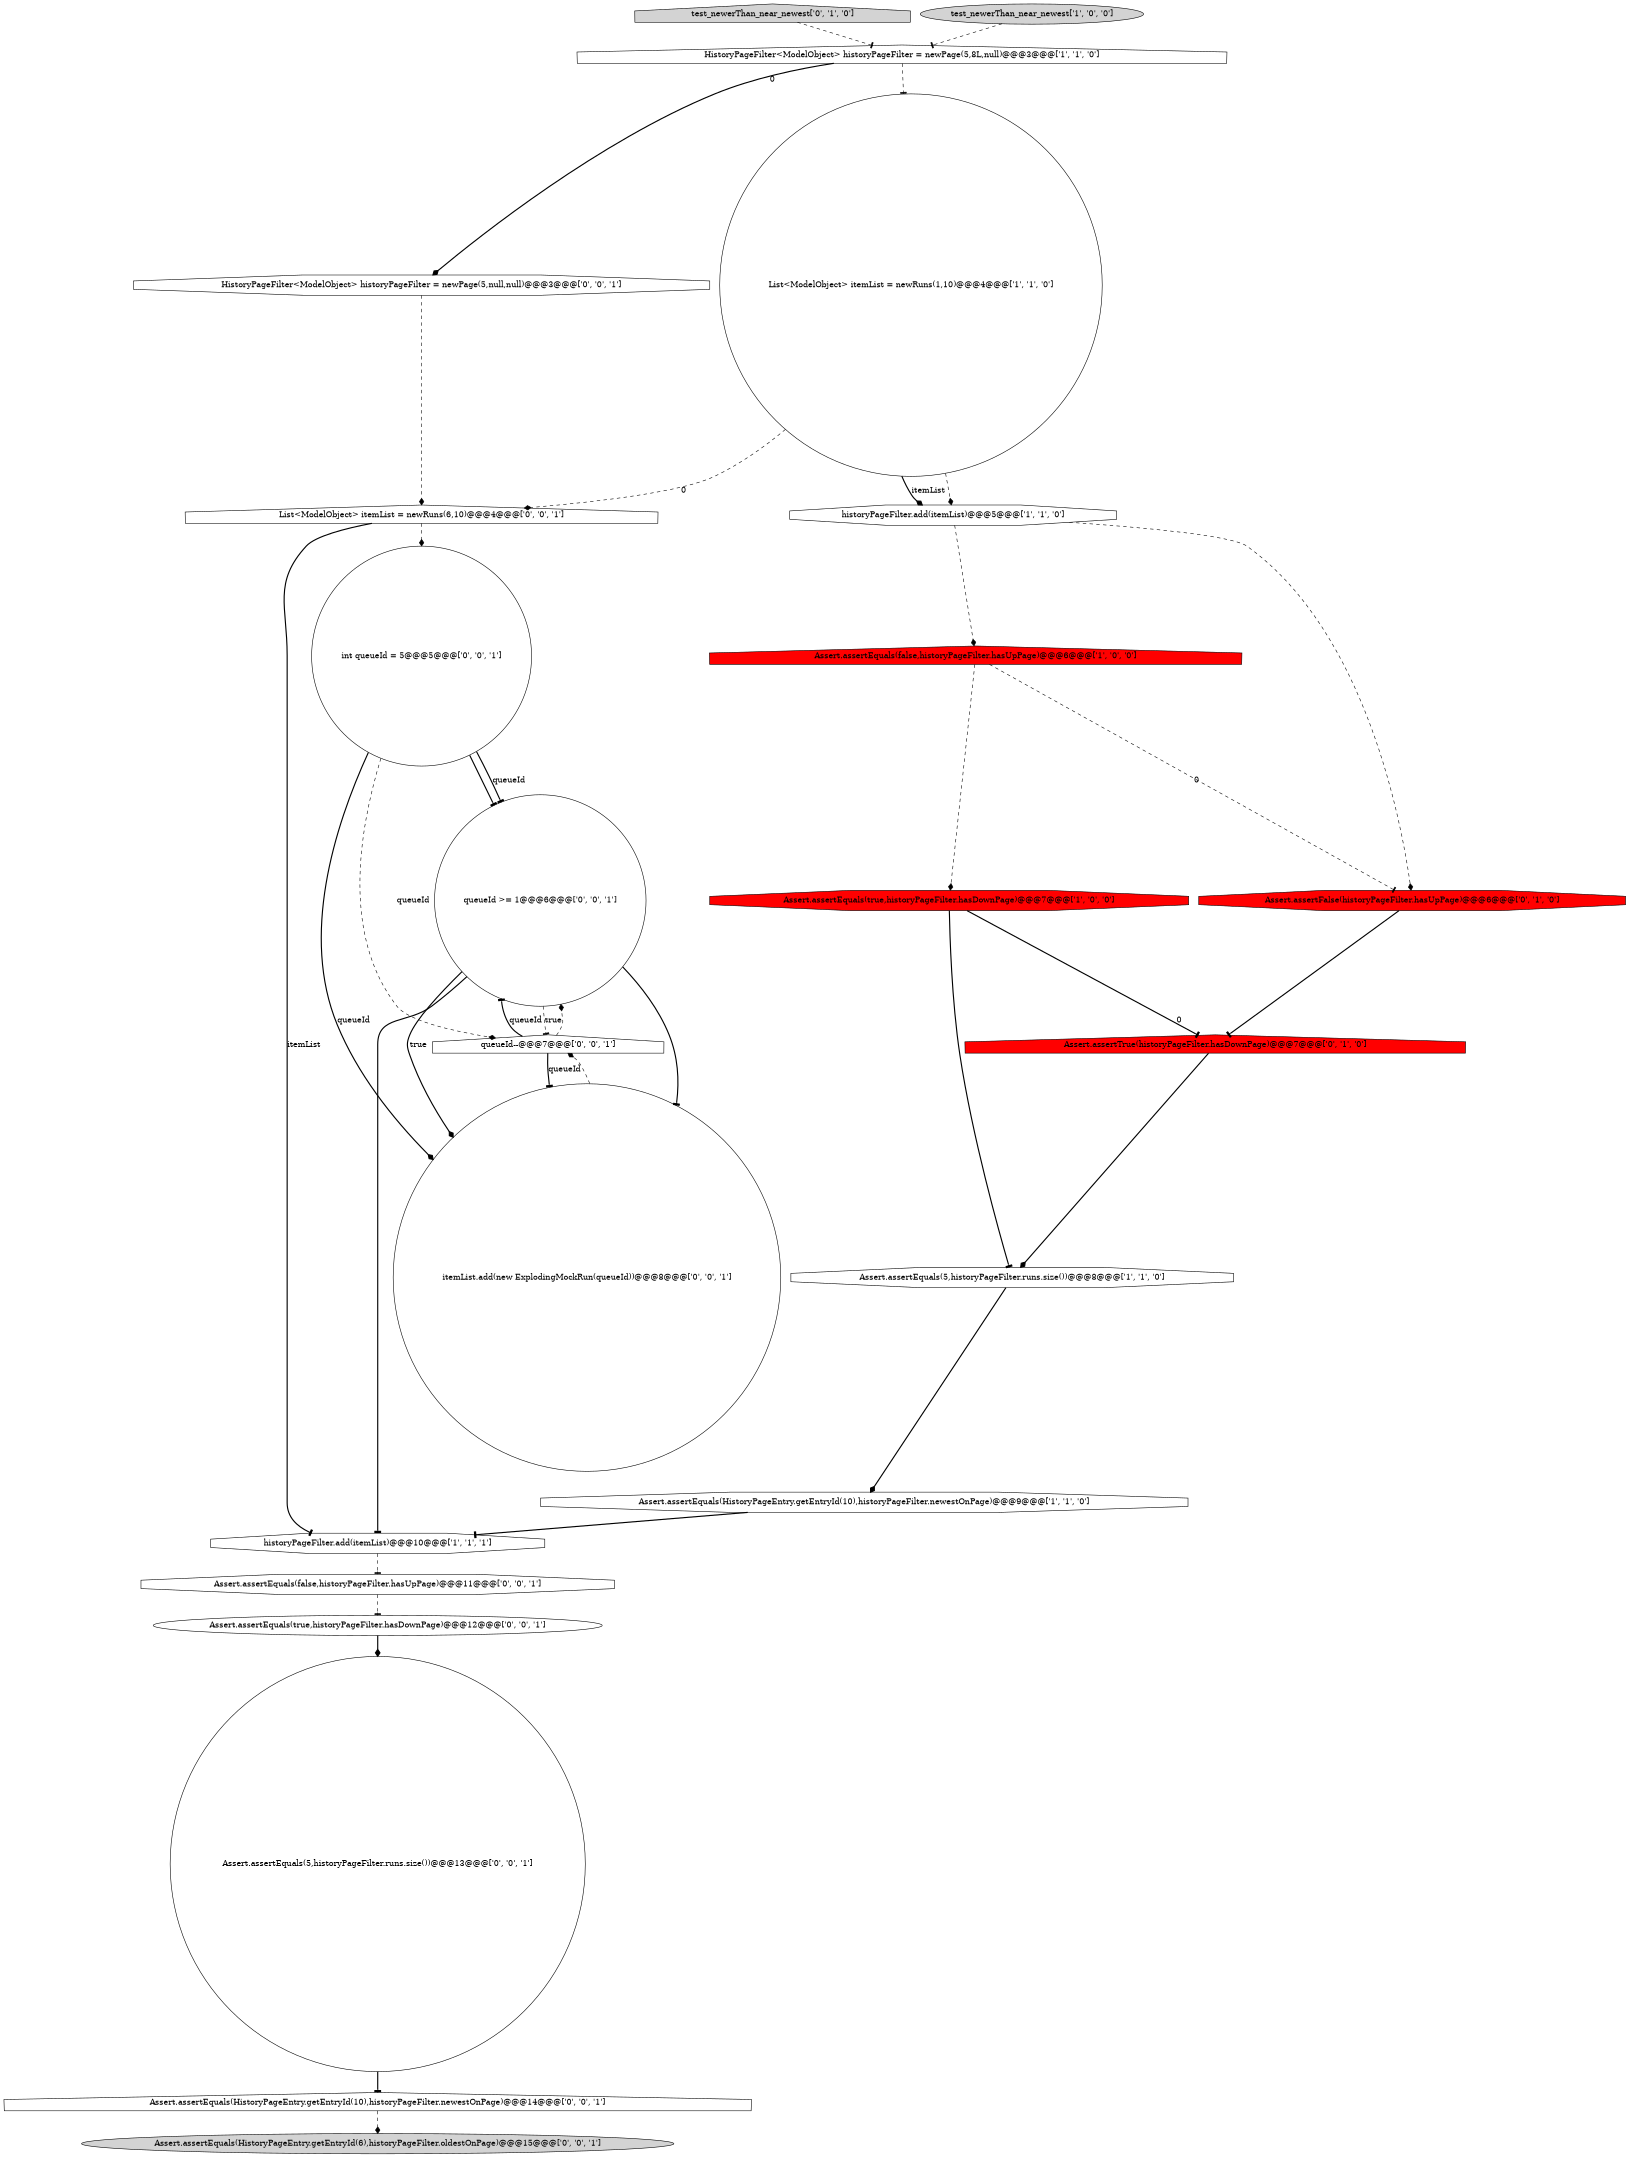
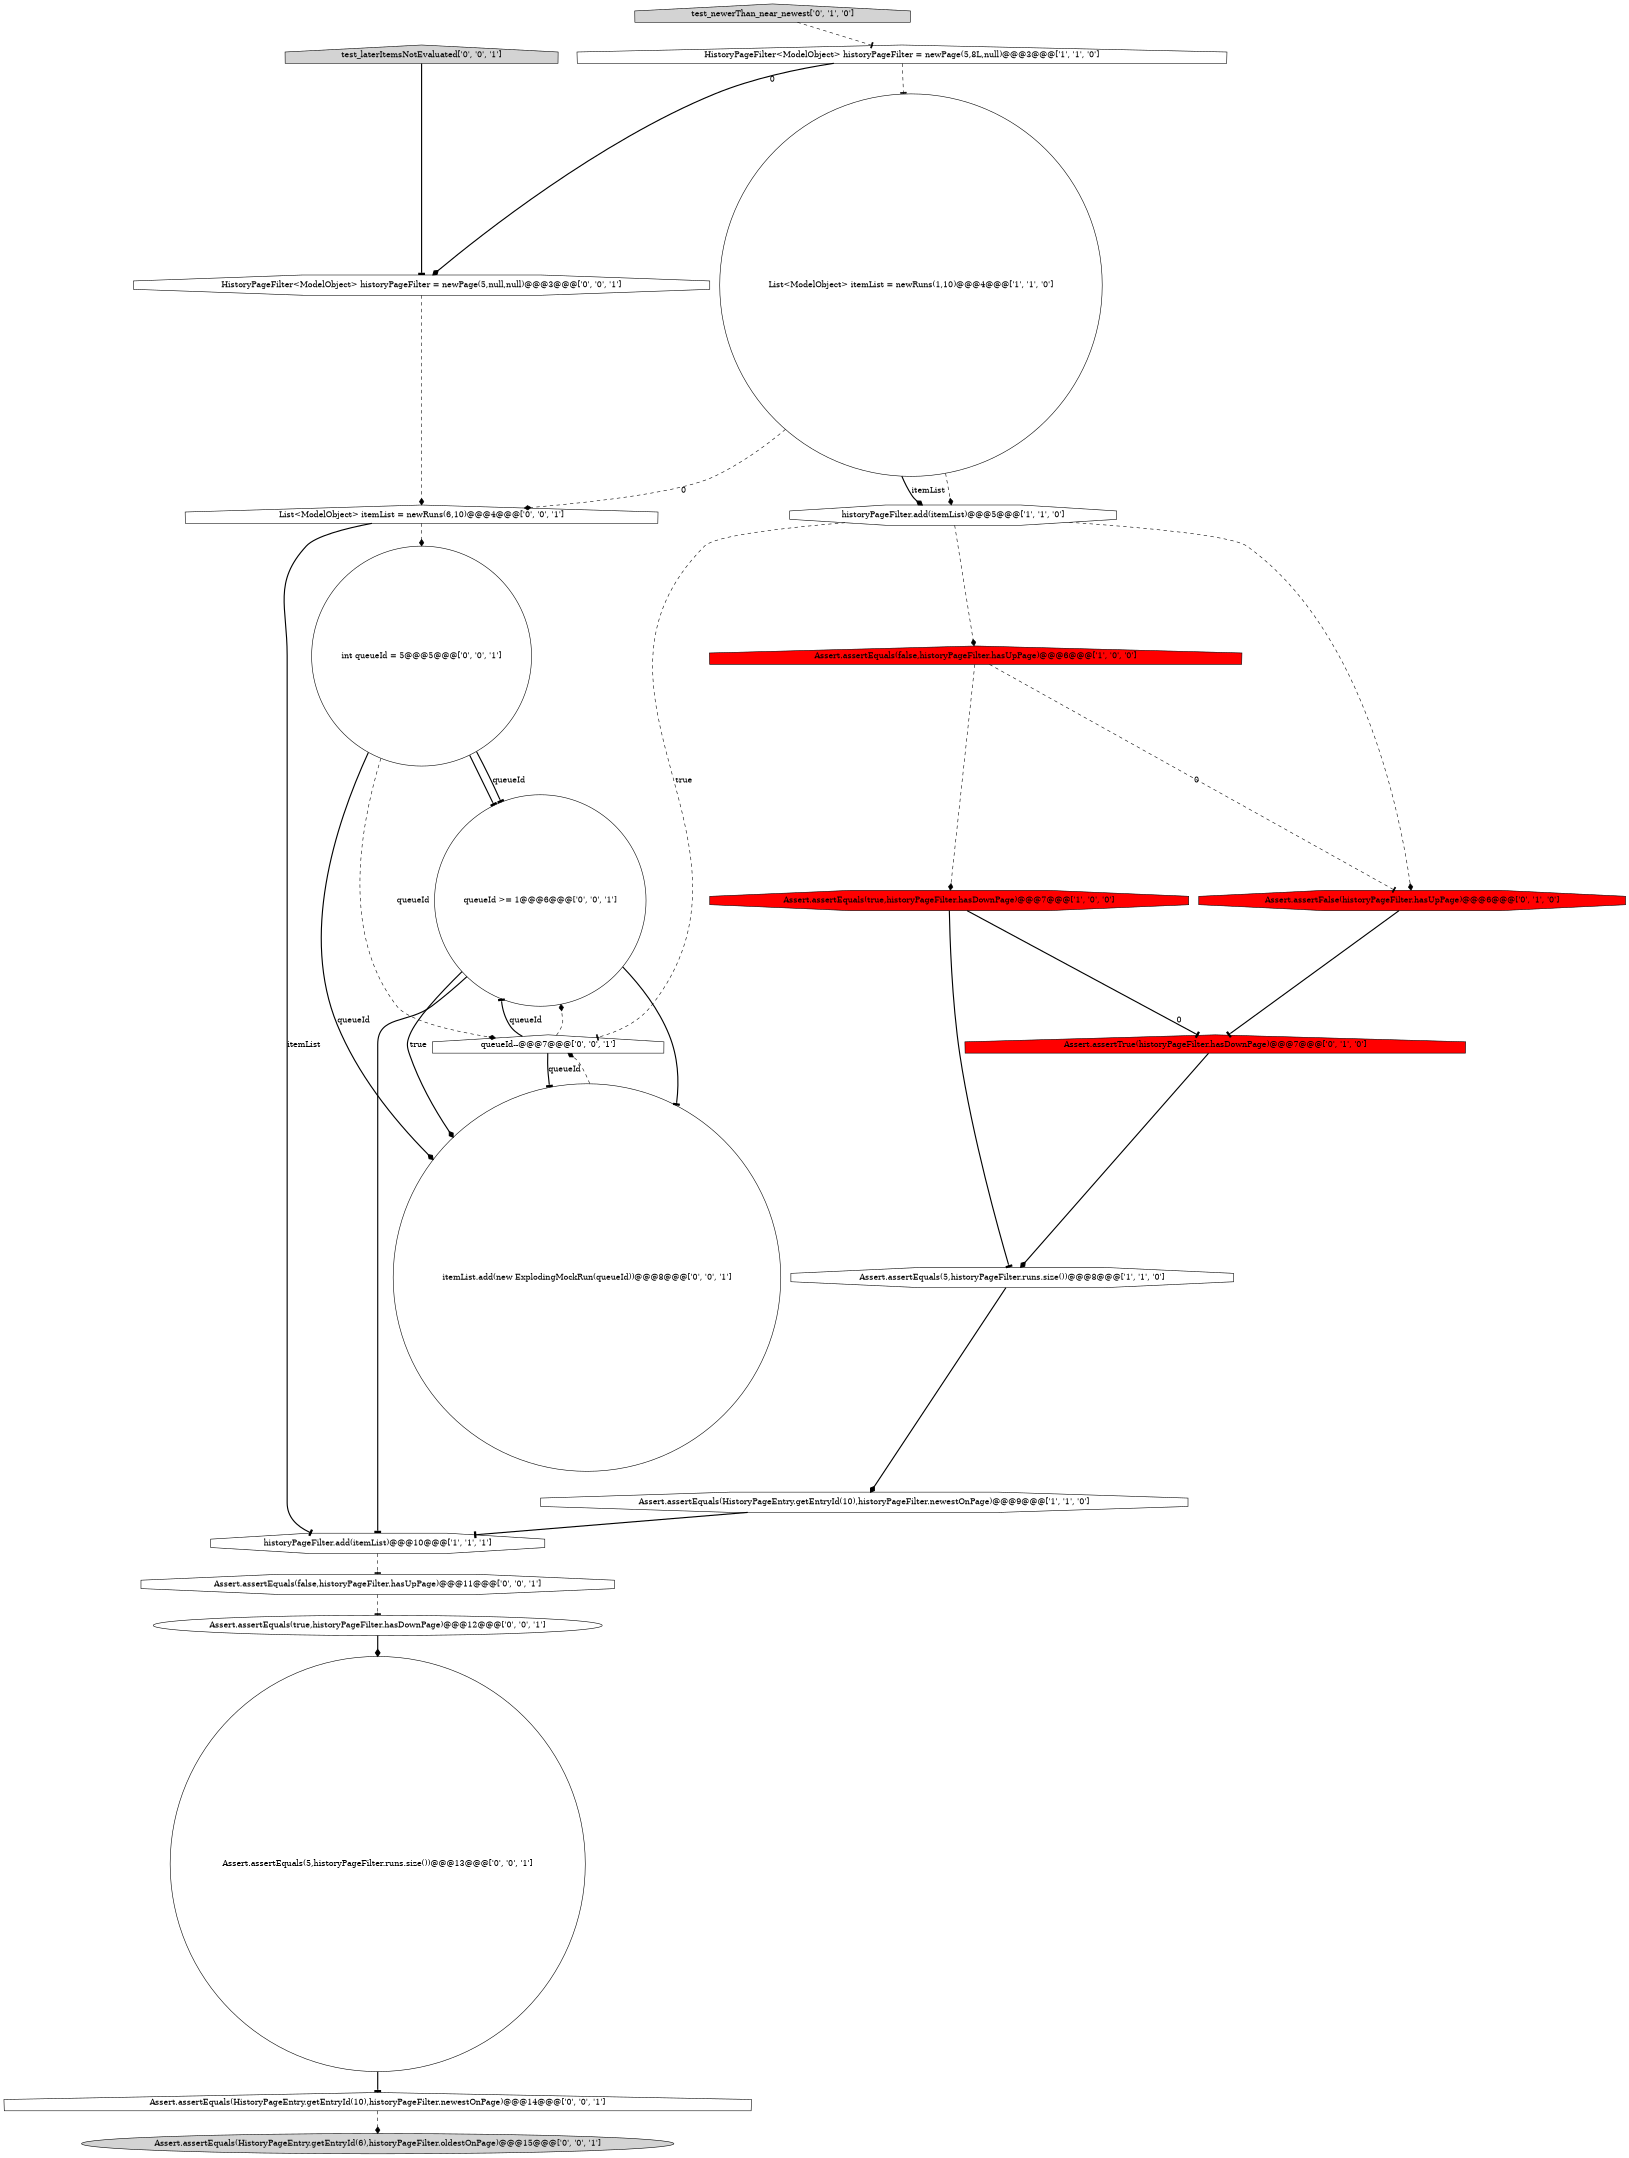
(1032, 14) -> none
none -> (422, 55)
(544, 1019) -> (662, 734)
